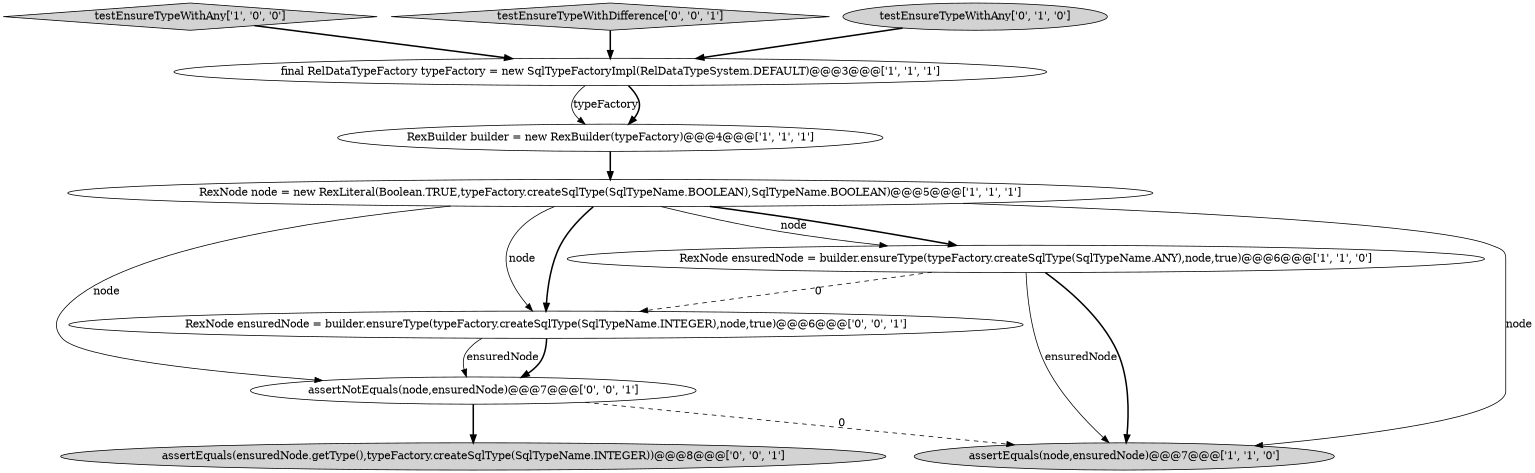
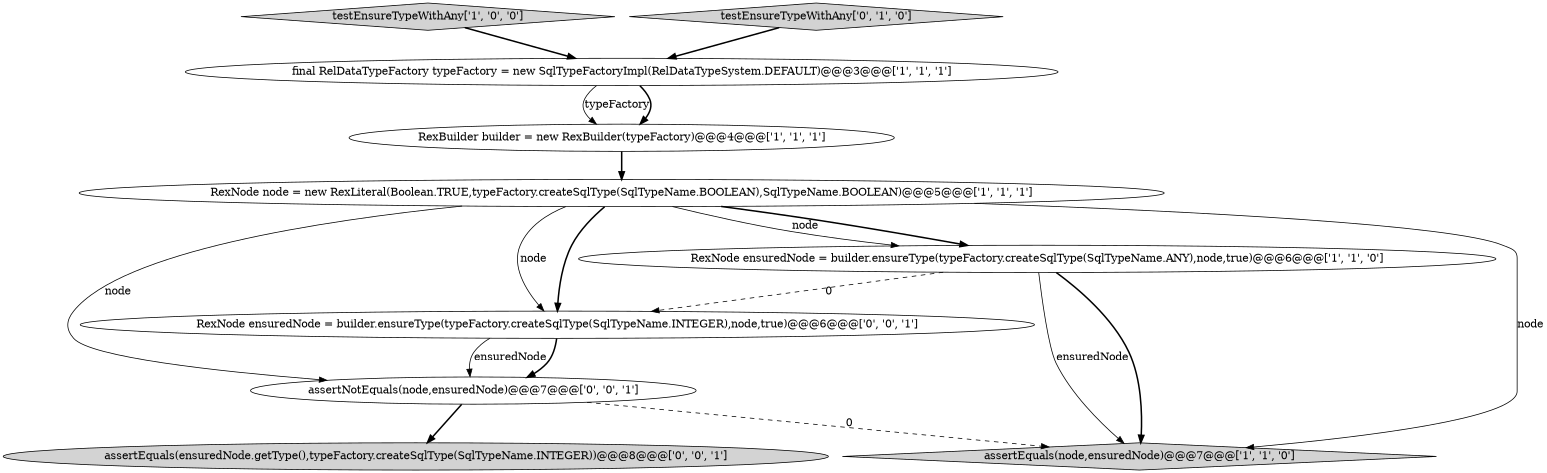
(610, 17) -> none
(975, 17) -> (816, 17)
(1124, 456) -> (1139, 456)
